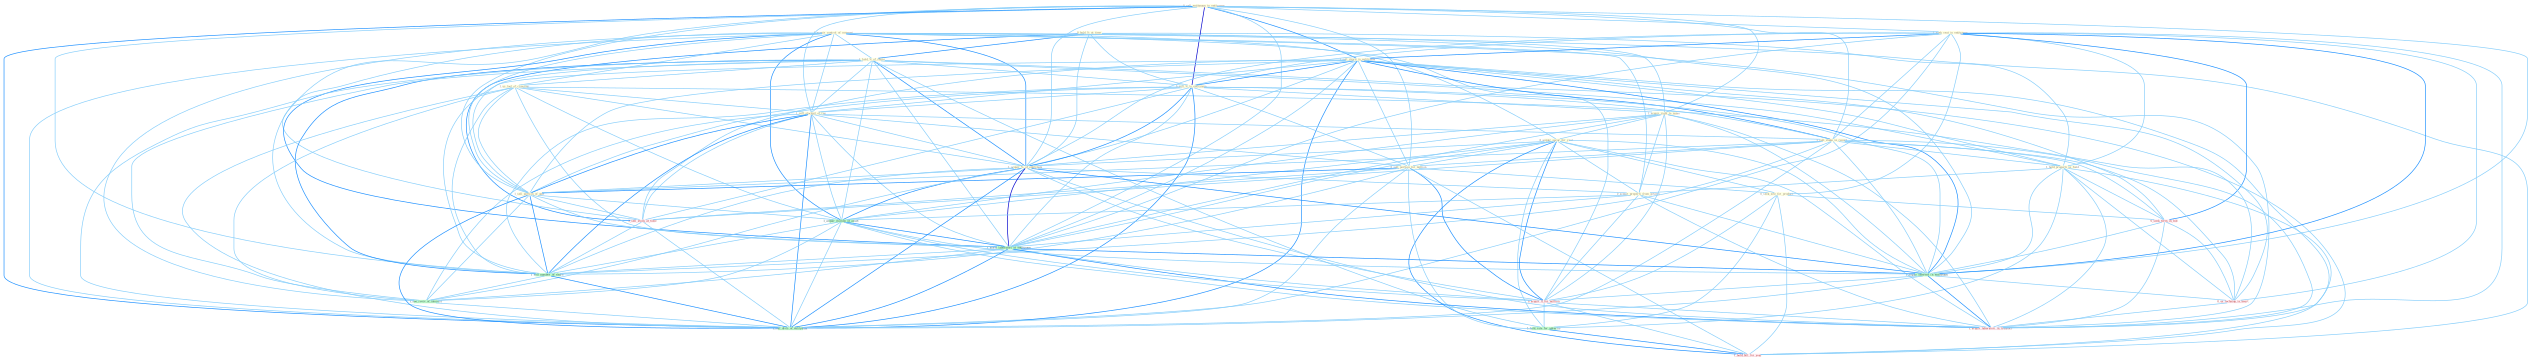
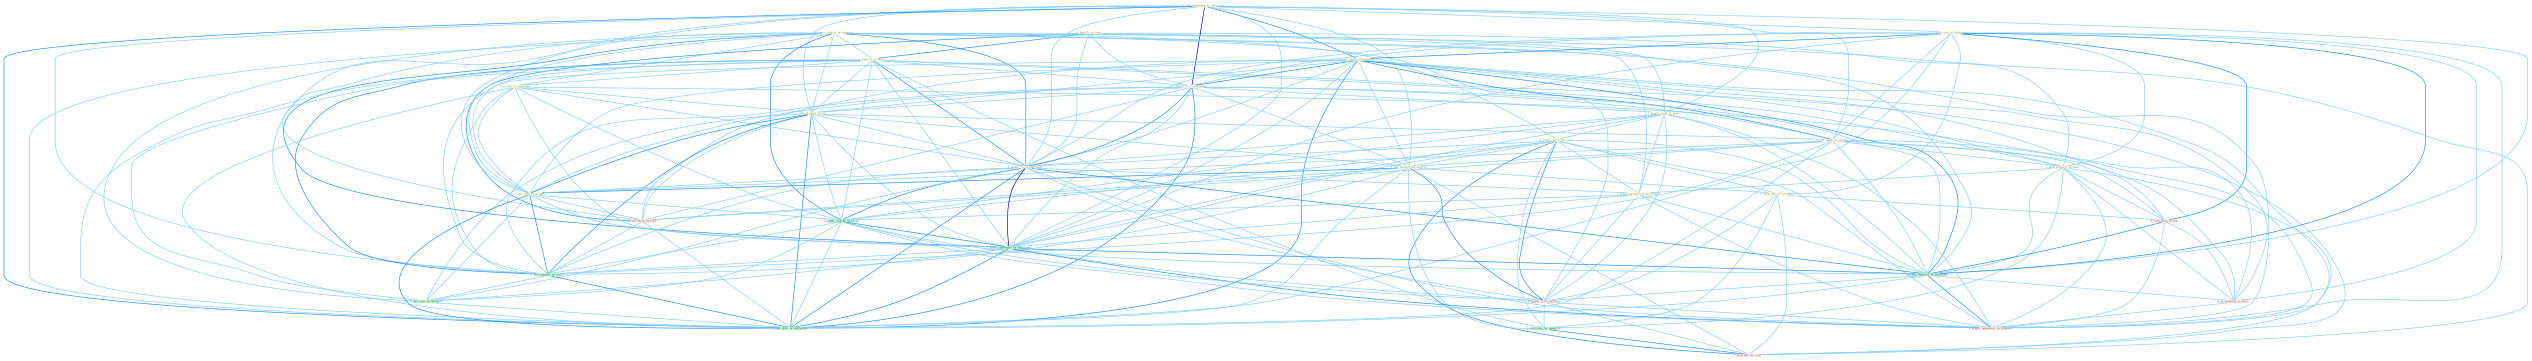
(261, 183) -> none
(2047, 250) -> (2047, 250)
